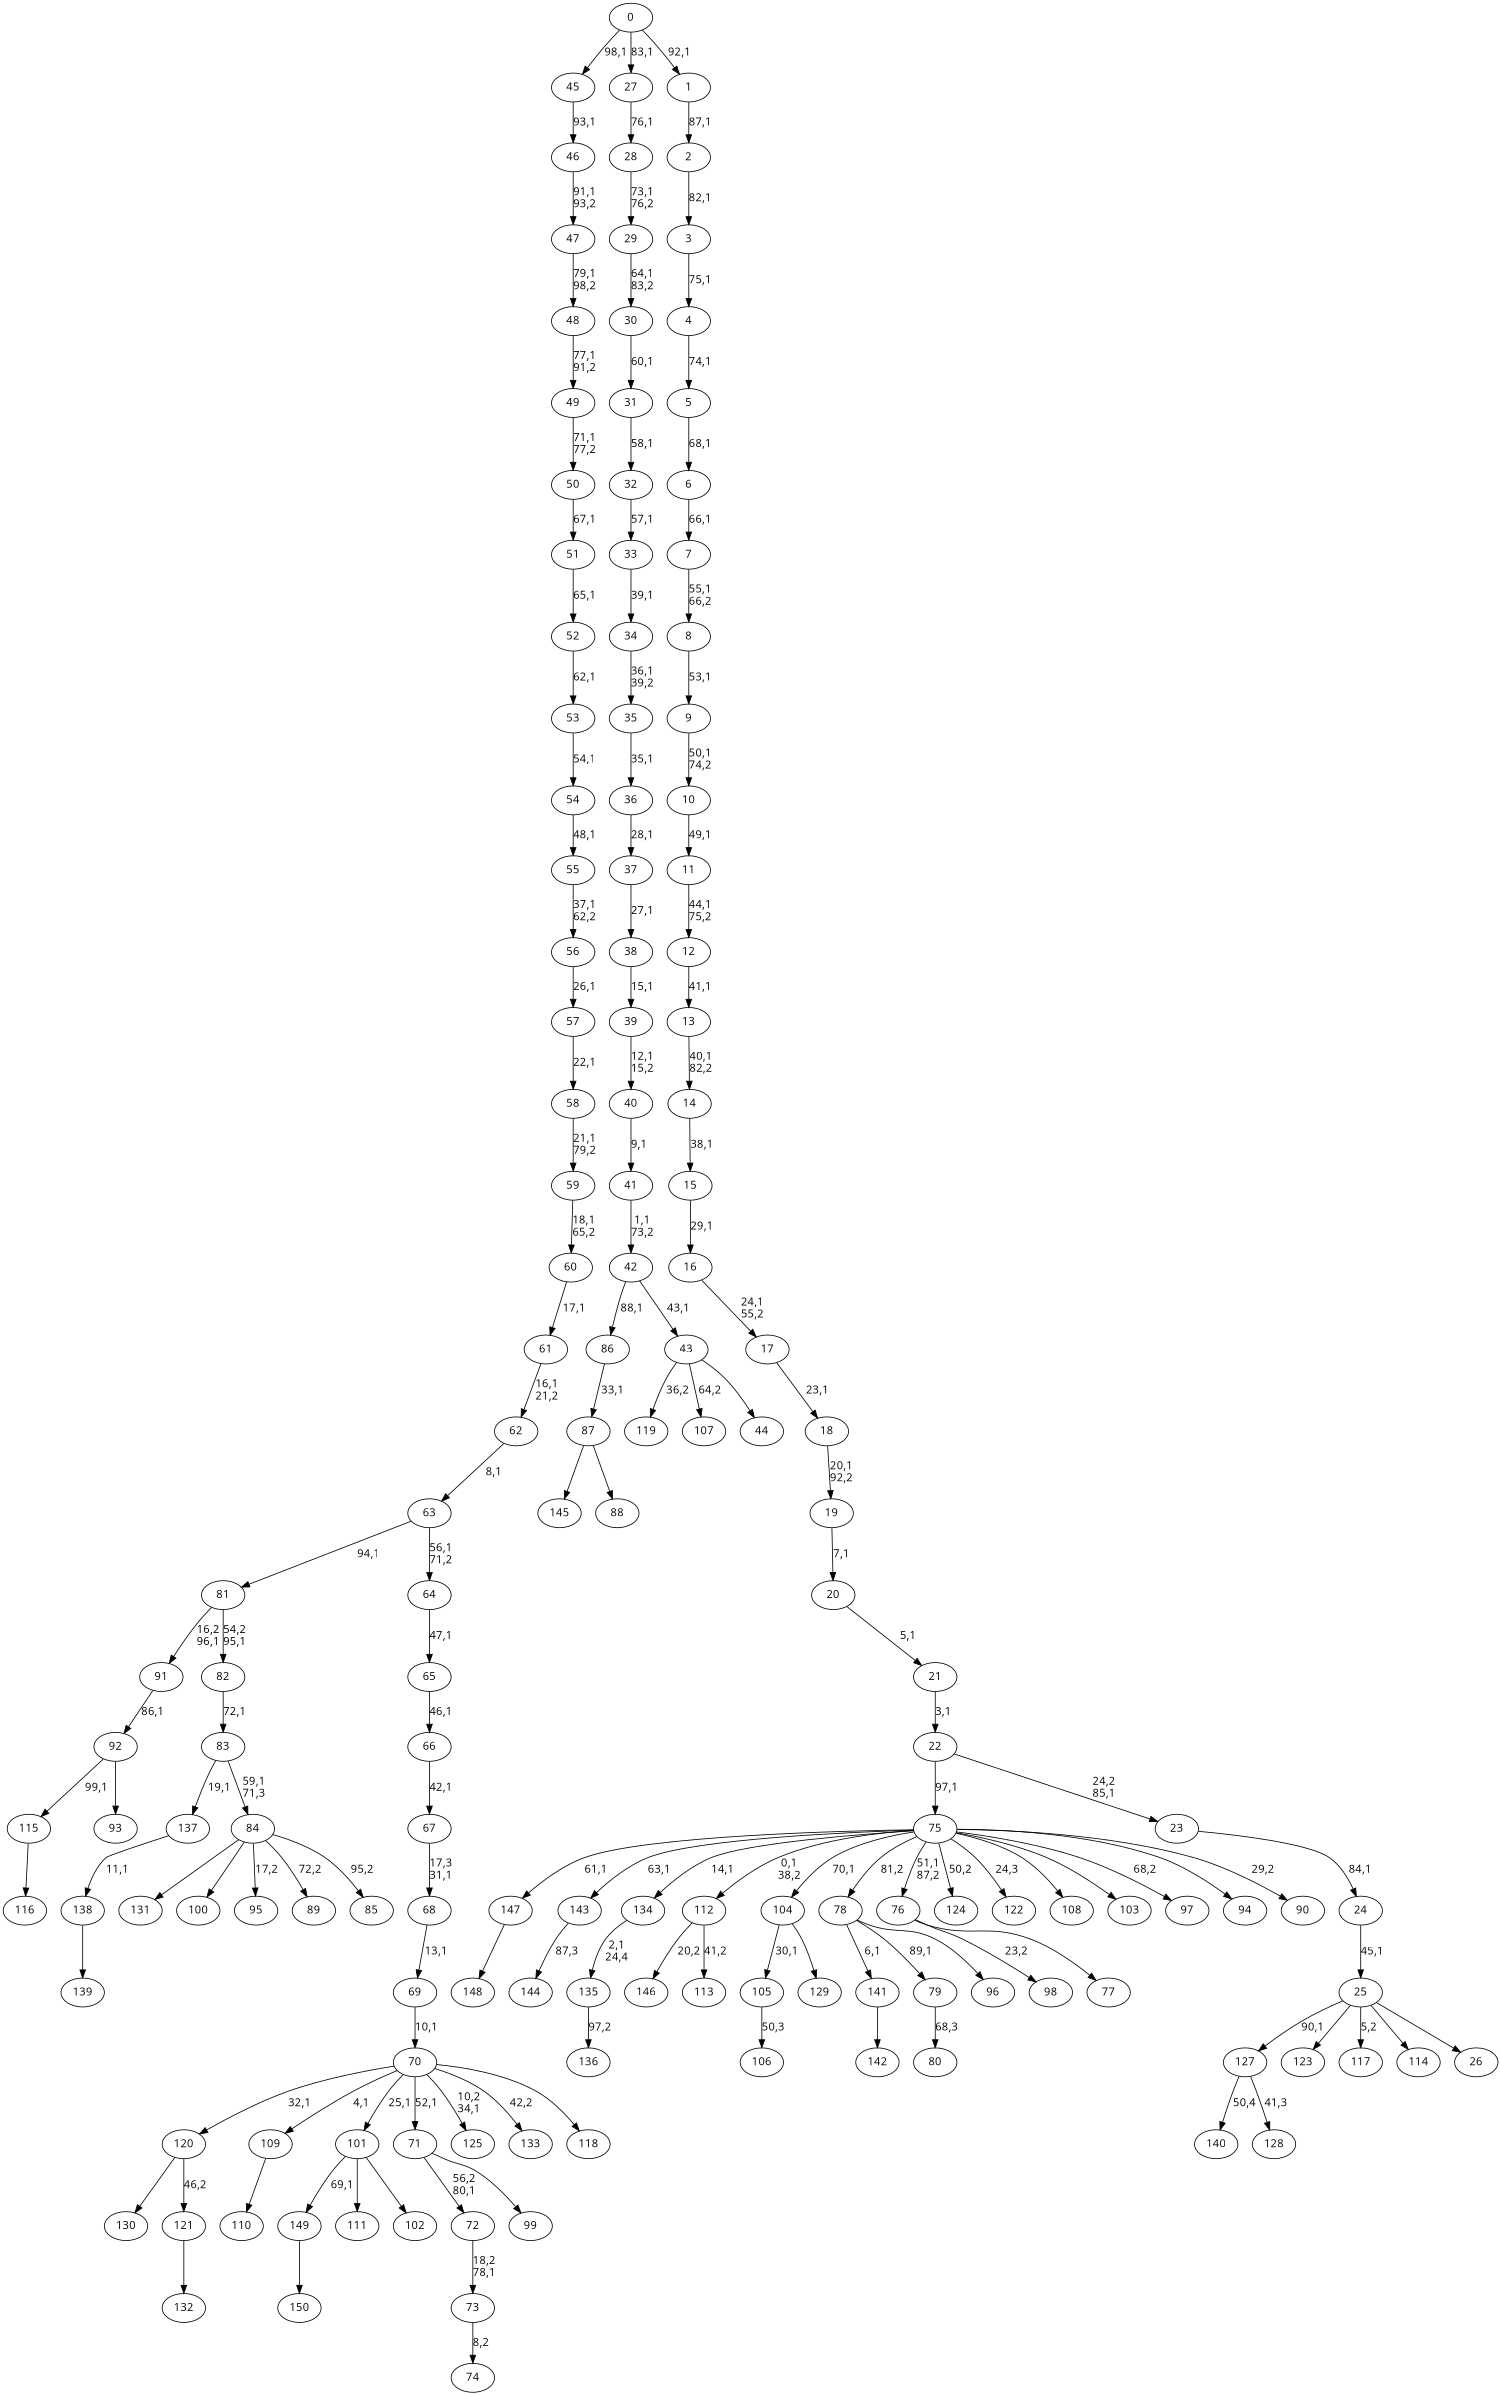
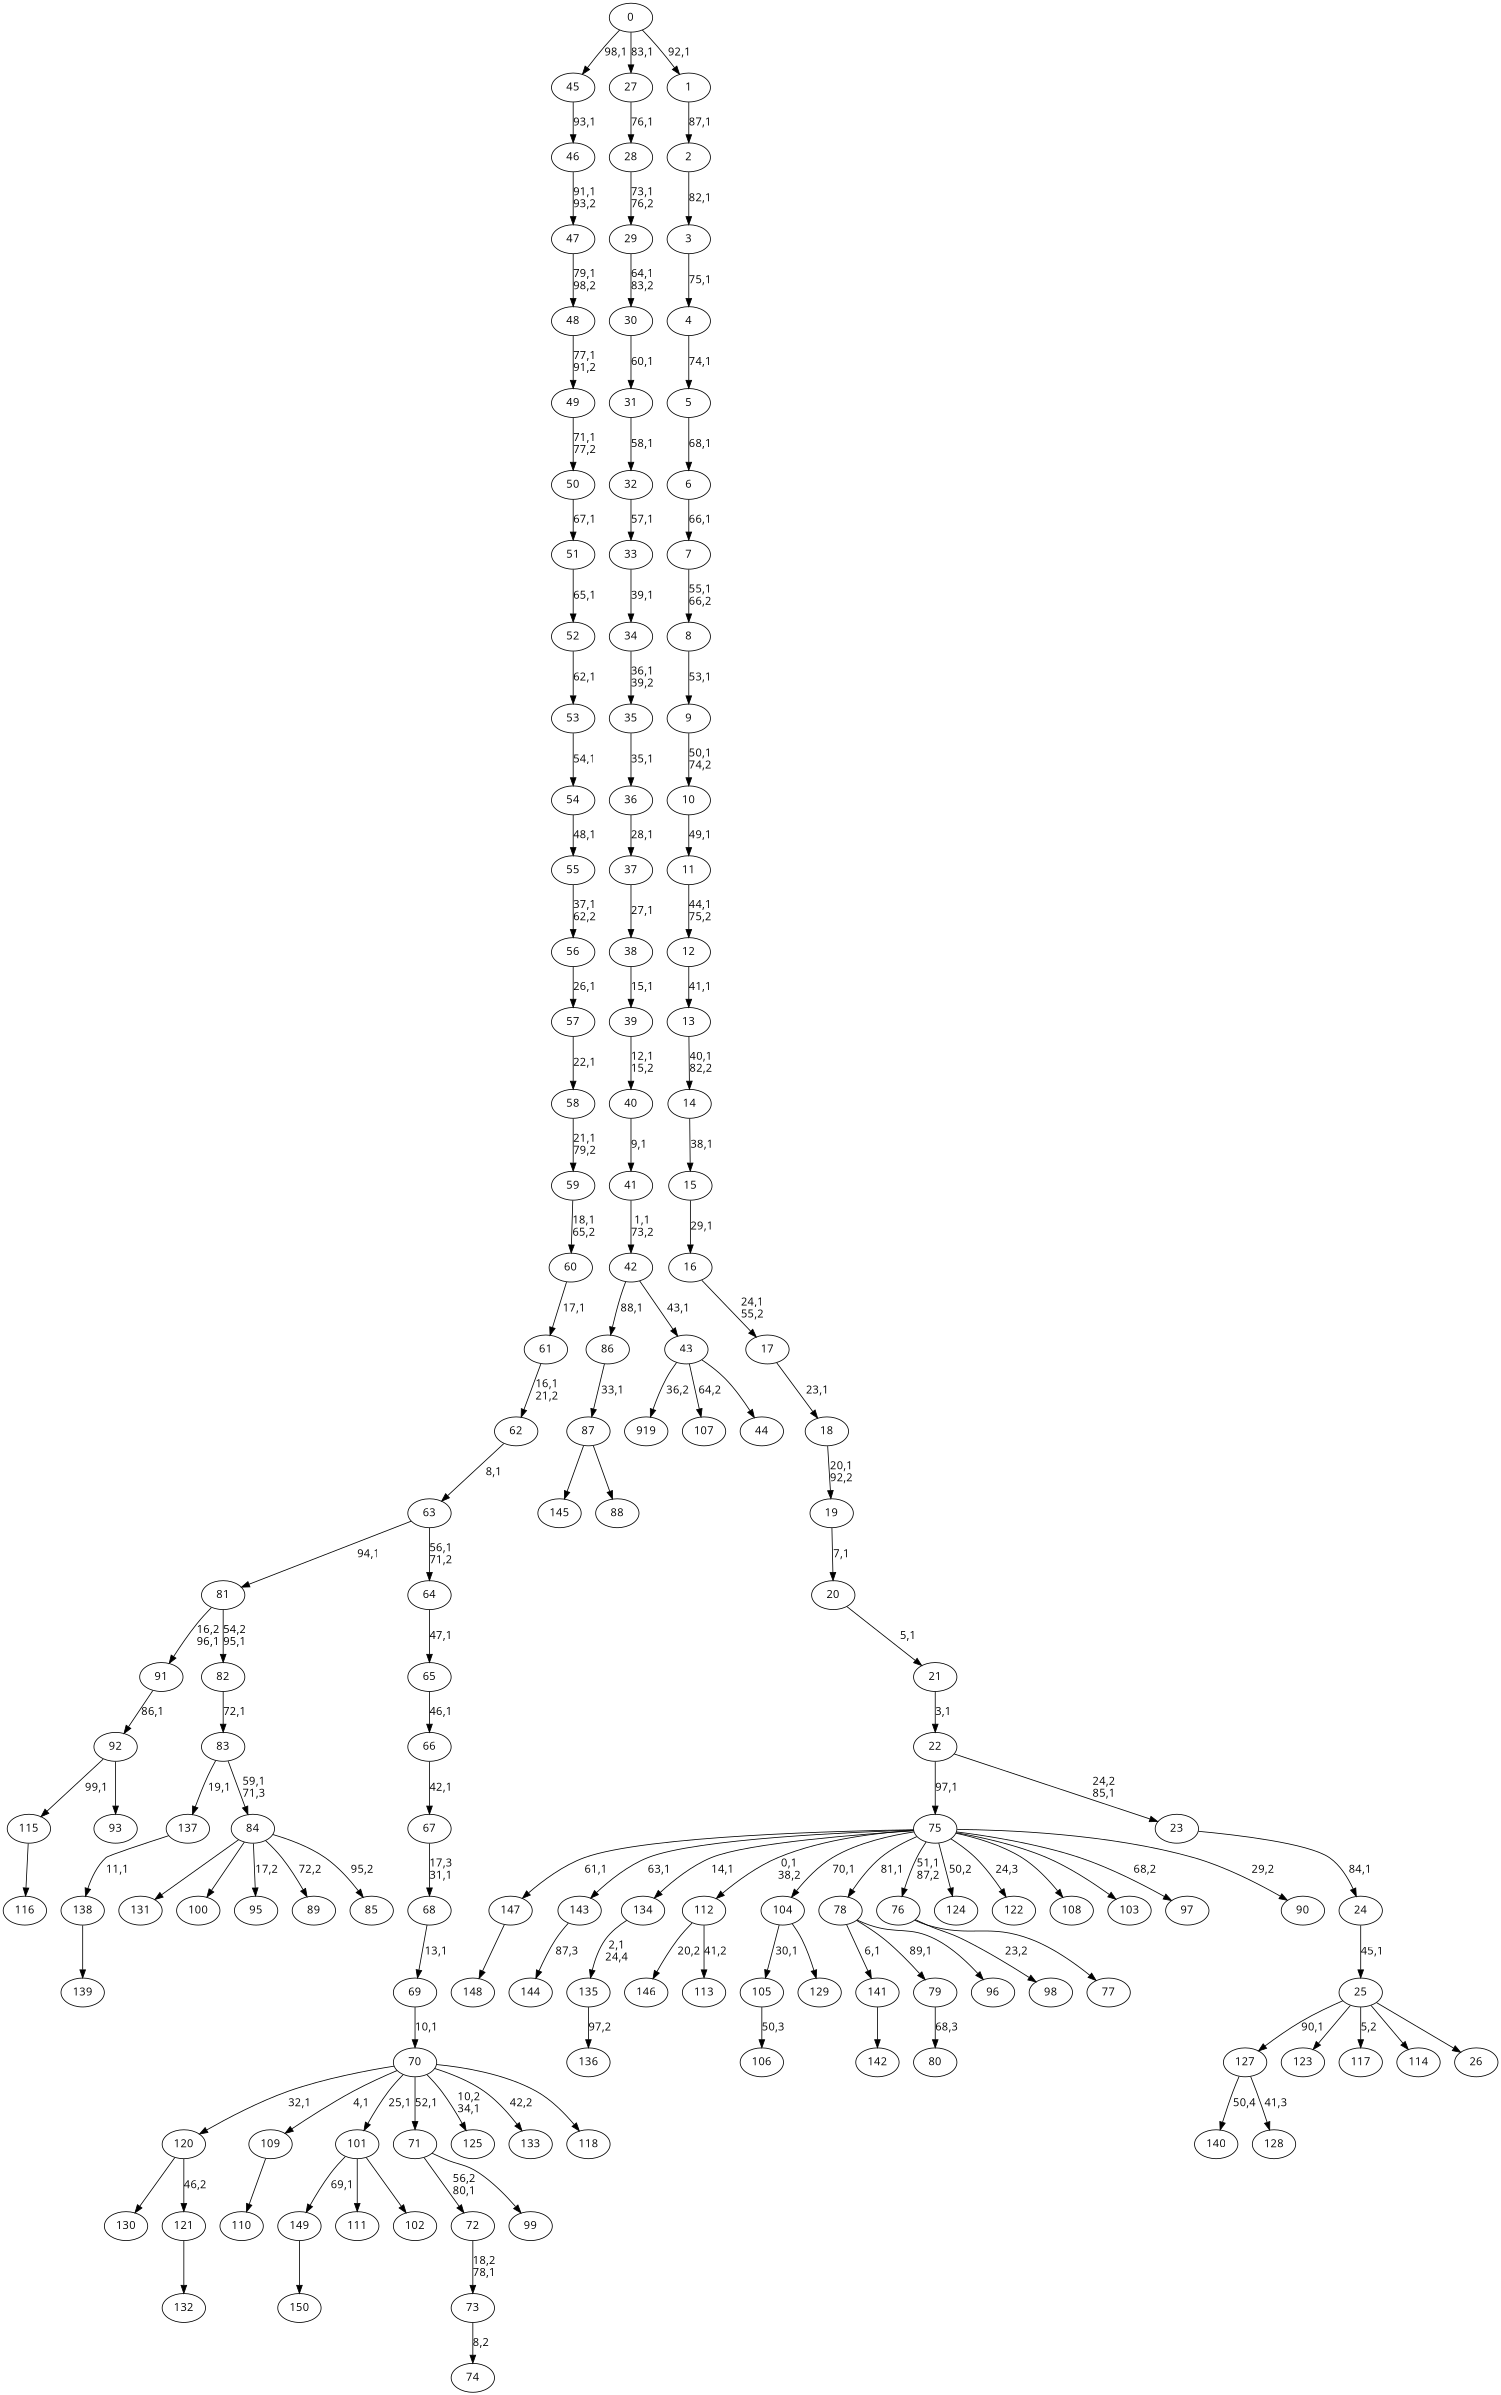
(646, 1431) -> (646, 1431)
(892, 1870) -> (892, 1870)
(1245, 1911) -> none
